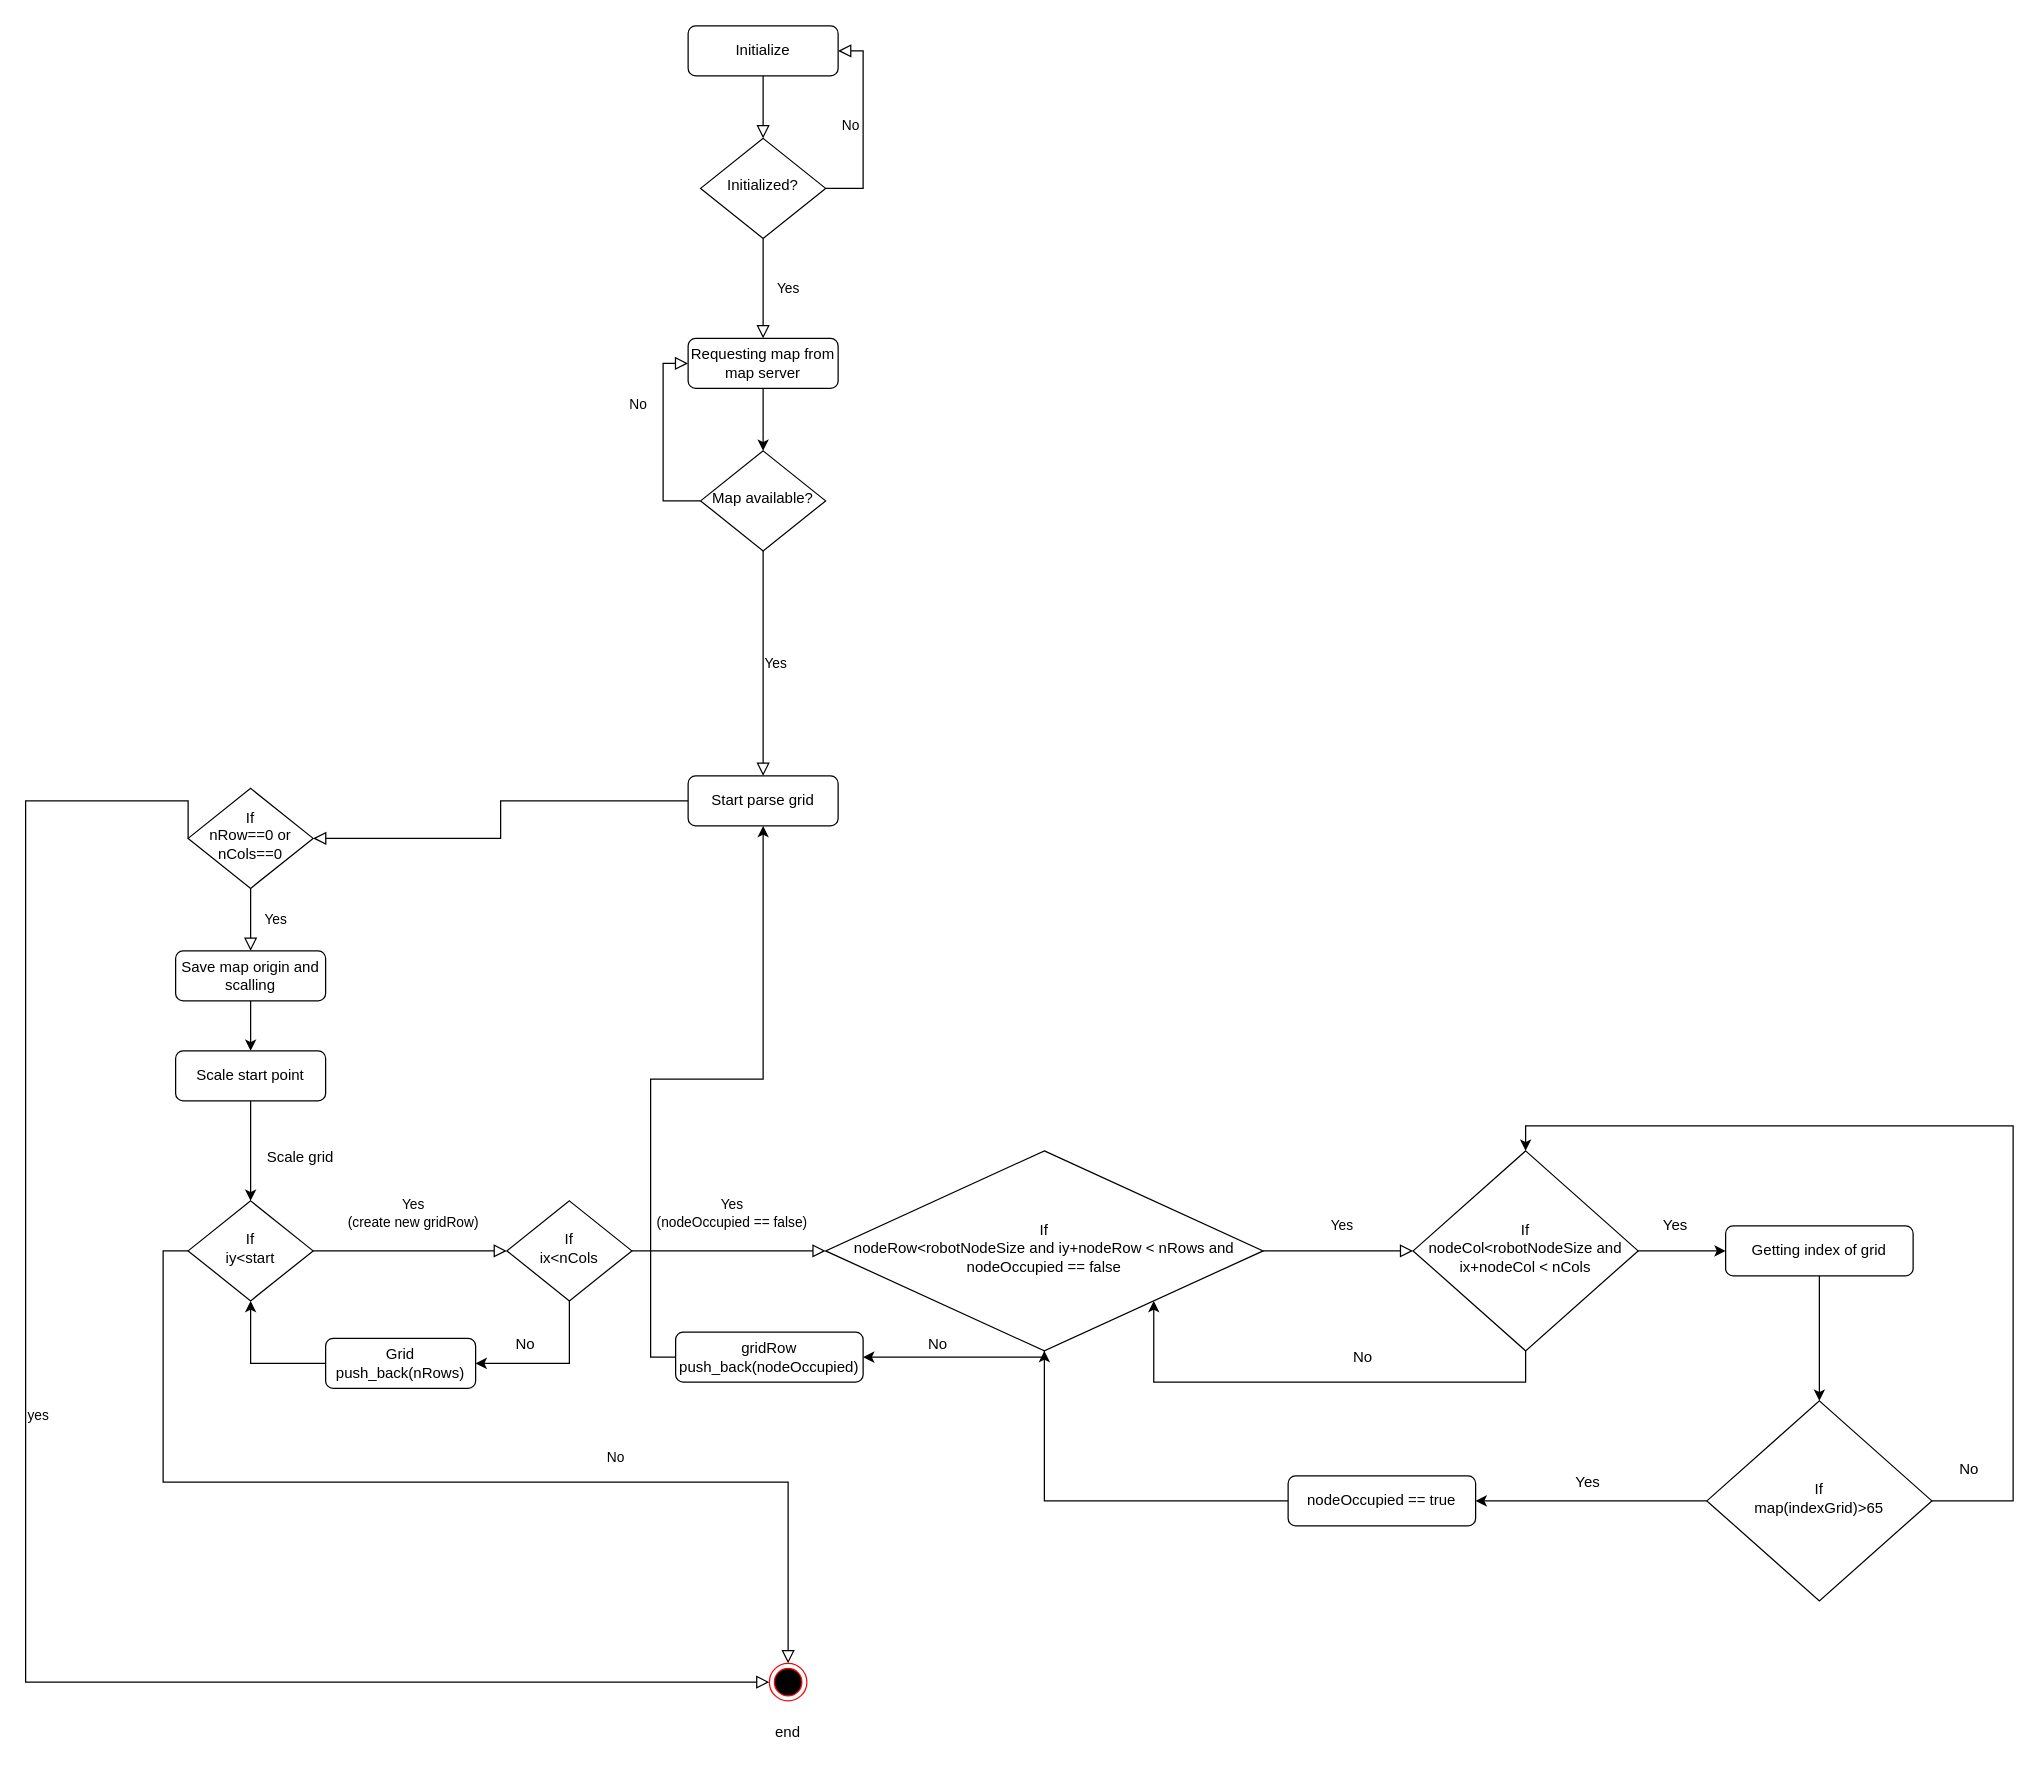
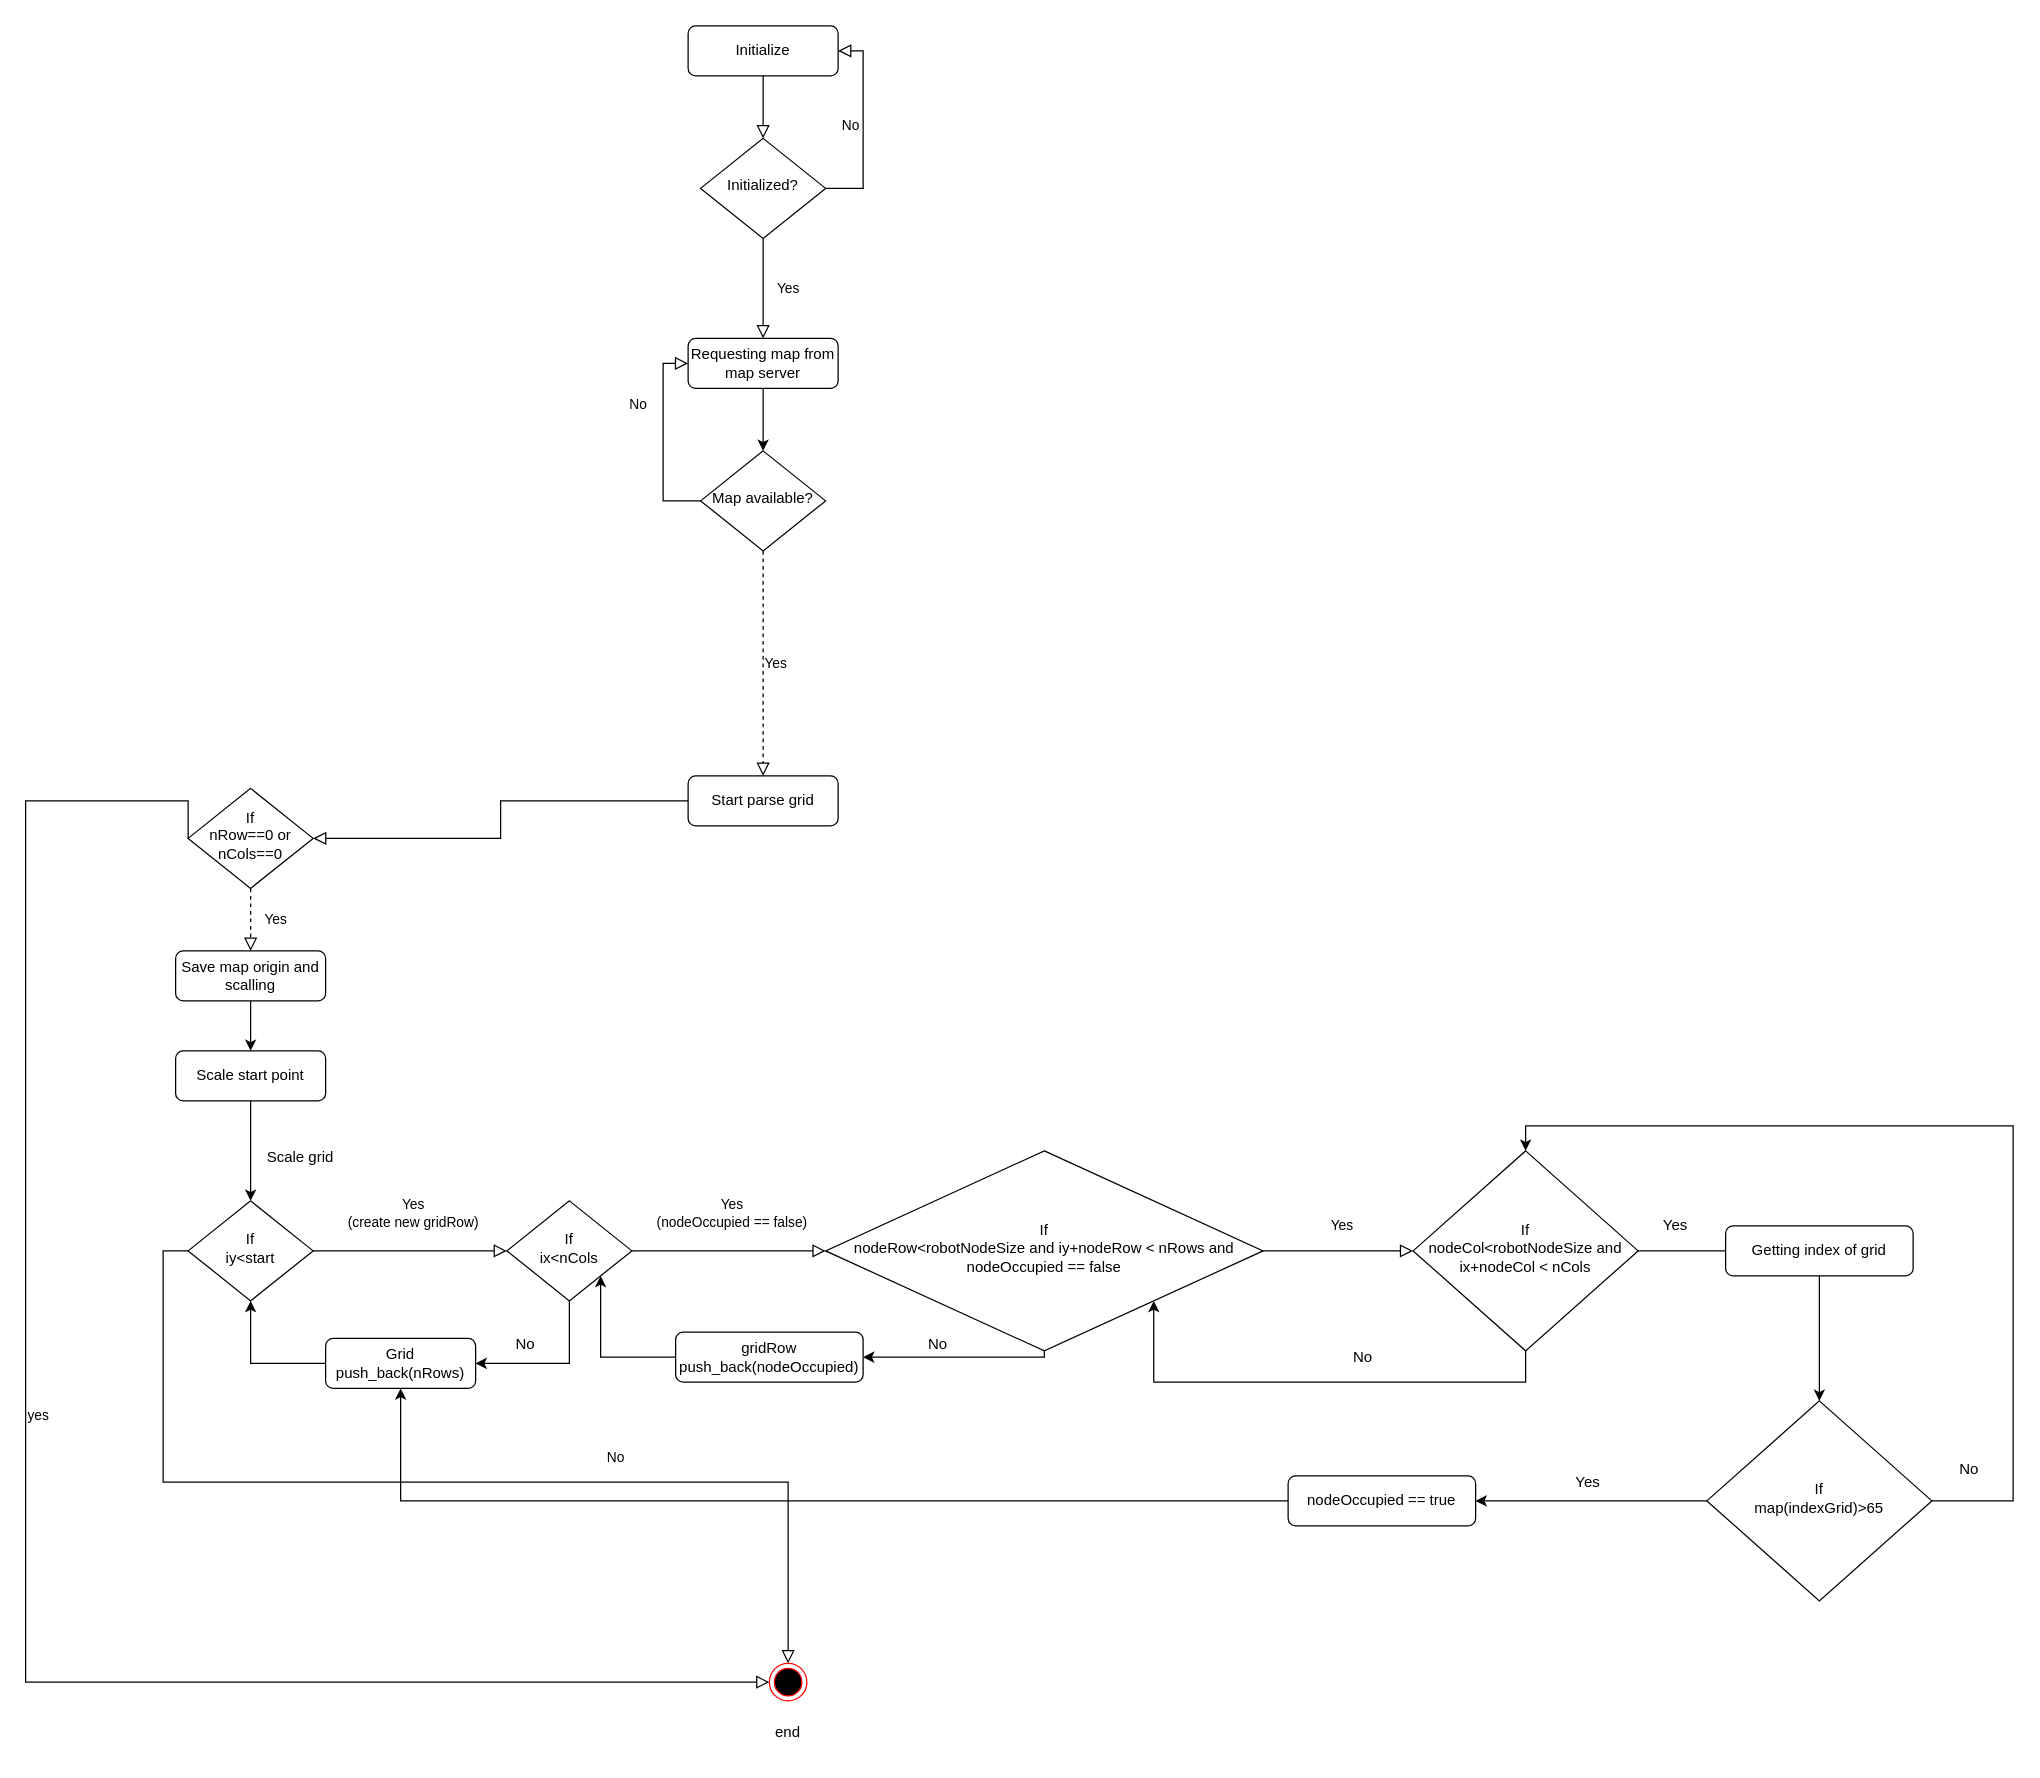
(763, 657) -> (763, 657)
(251, 912) -> (251, 912)
(690, 1079) -> (601, 1346)
(1716, 1251) -> (1719, 1251)
(1044, 1431) -> (672, 1501)
